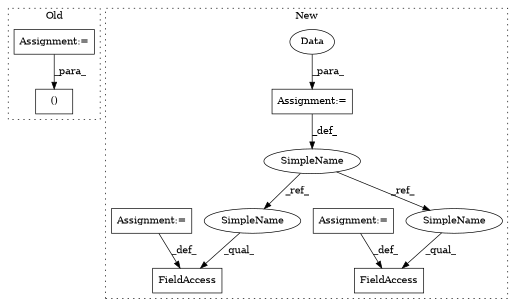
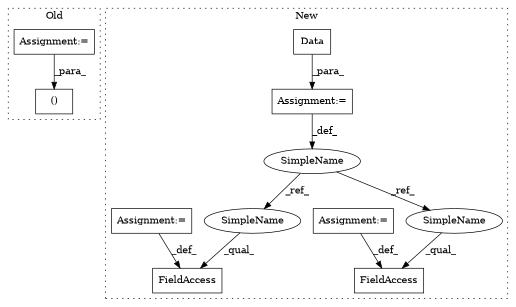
(312, 42) -> (312, 42)
